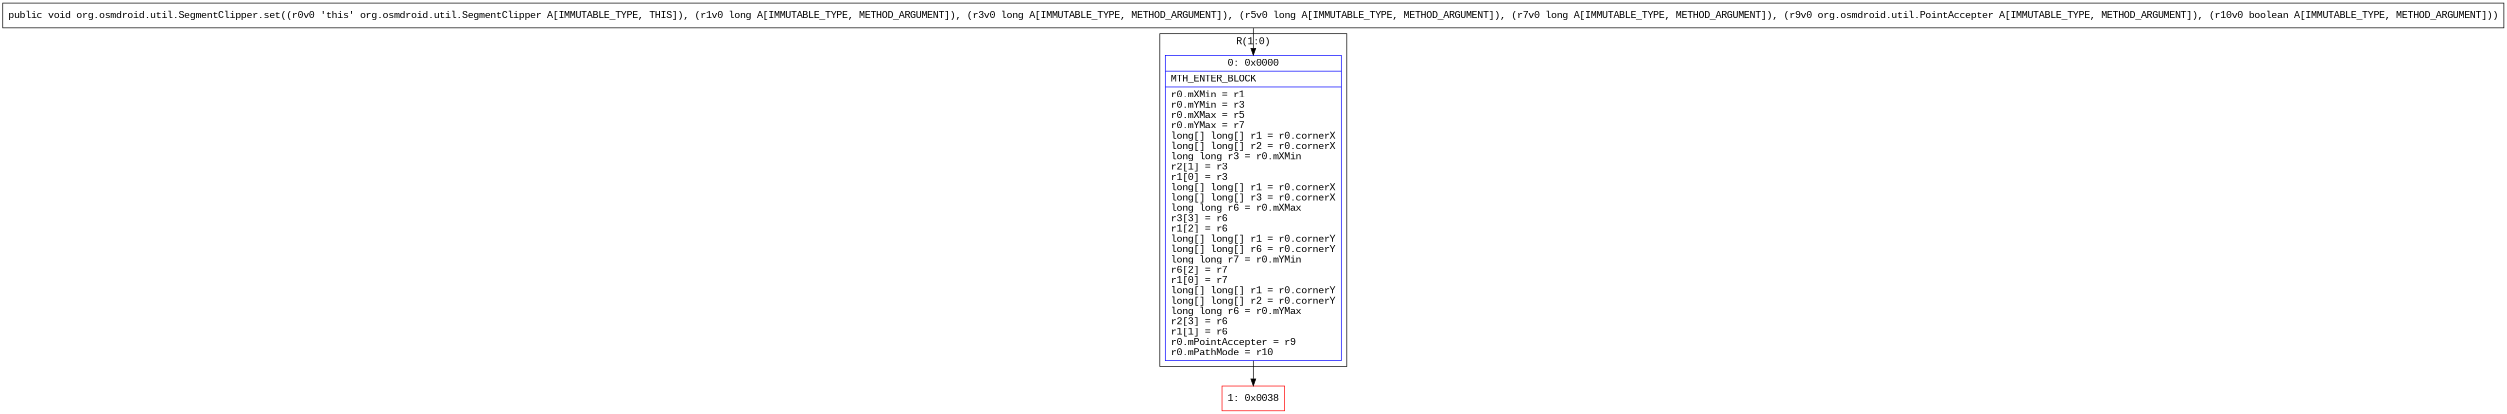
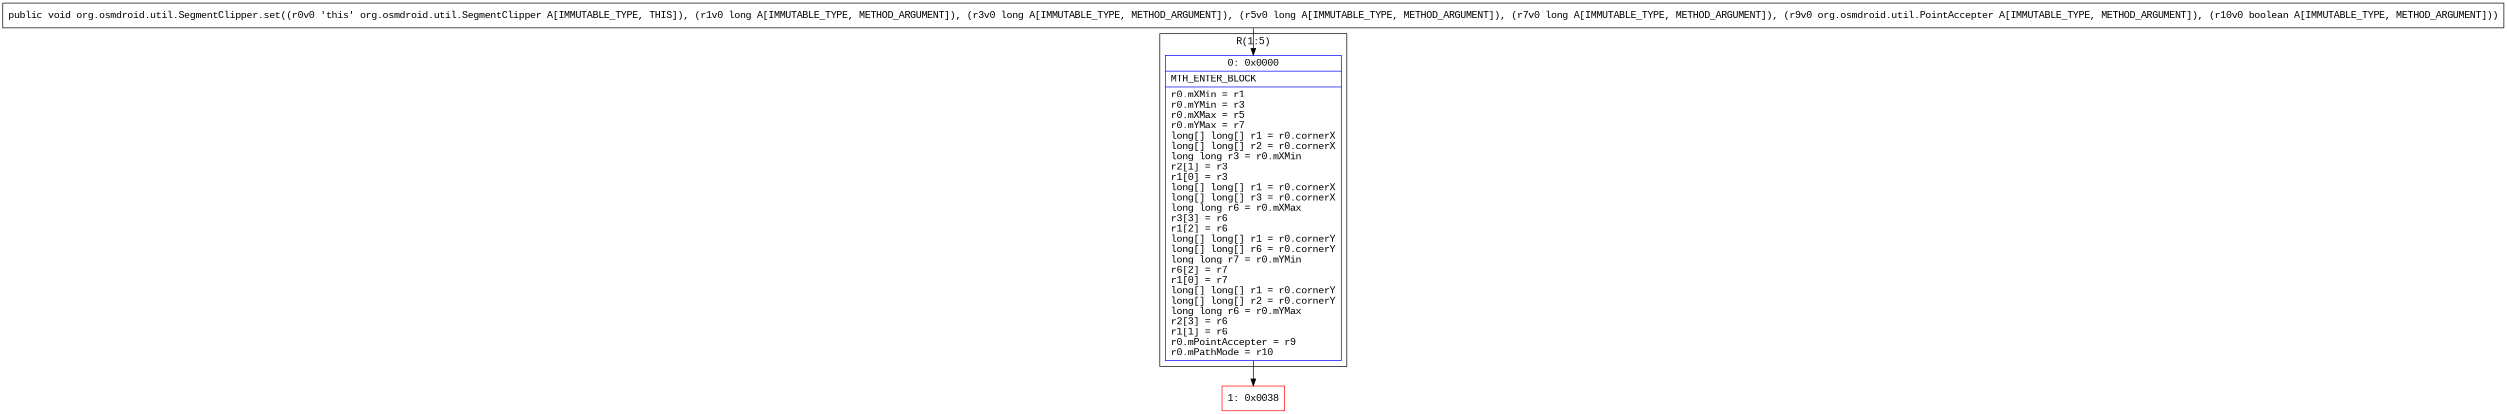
(1253, 42) -> (1253, 42)
